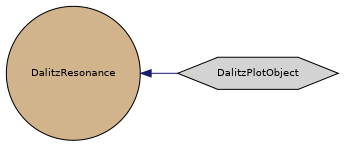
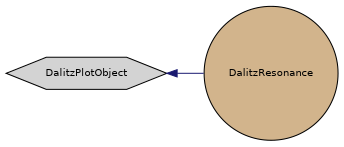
(164, 73) -> (190, 73)
